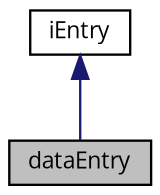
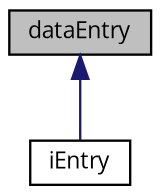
(80, 110) -> (80, 110)
